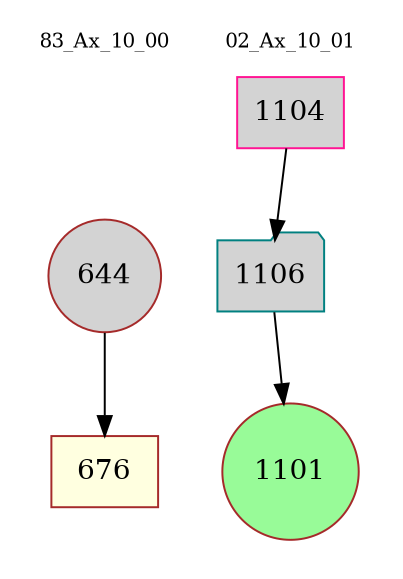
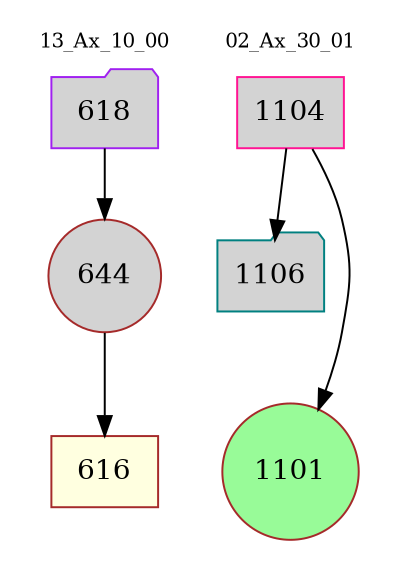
(105, 42) -> (105, 42)
(291, 42) -> (291, 42)
none -> (105, 113)
(278, 348) -> (349, 268)
(105, 472) -> (105, 472)
